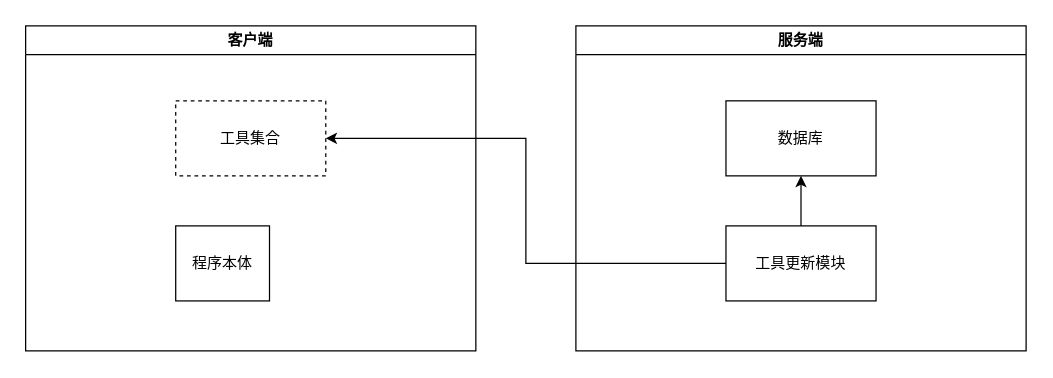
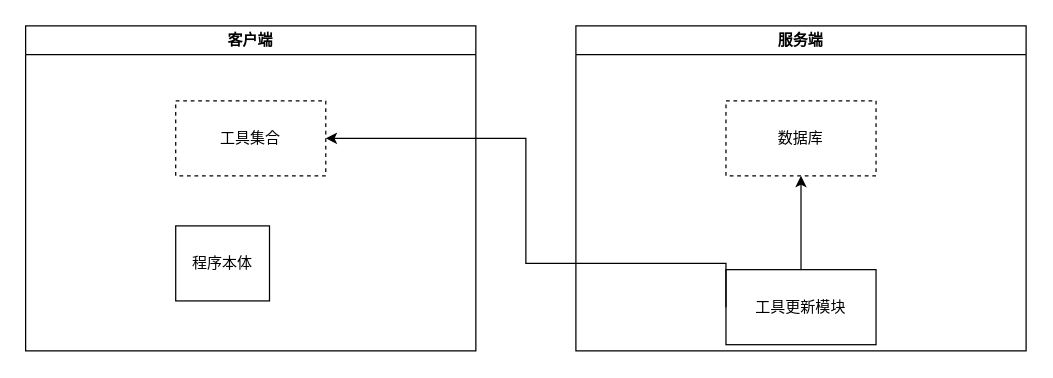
(801, 138) -> (801, 138)
(801, 263) -> (801, 307)
